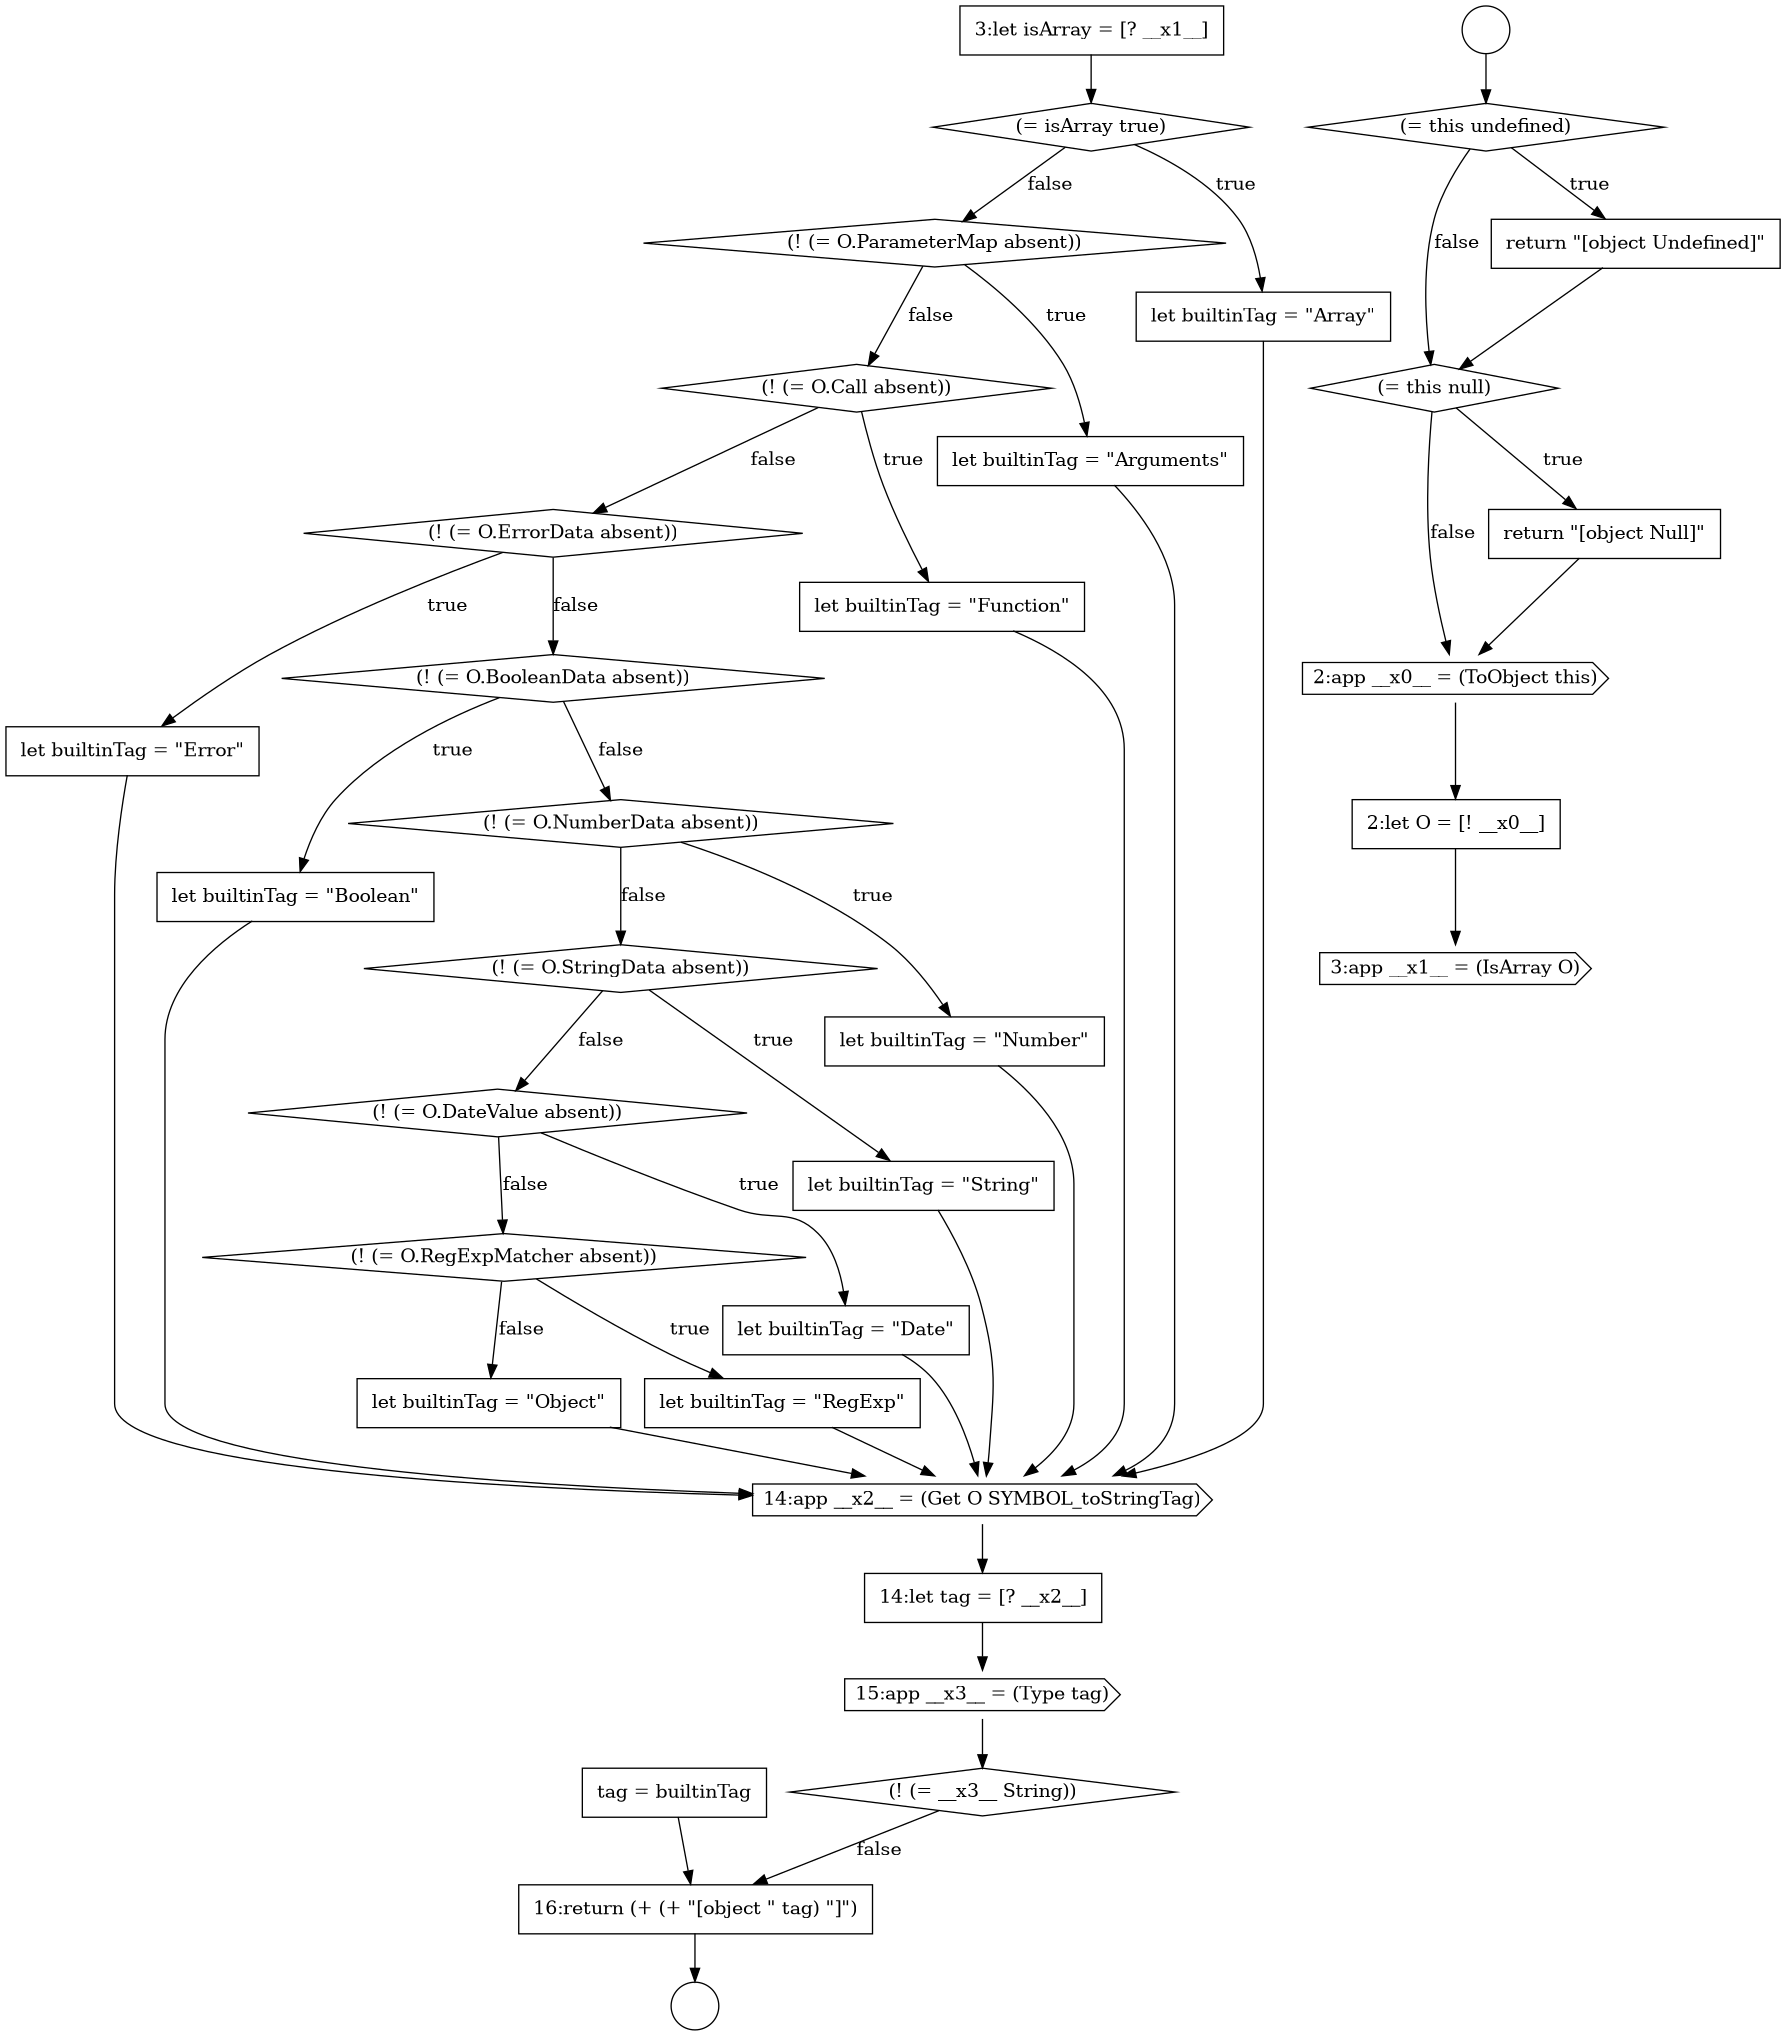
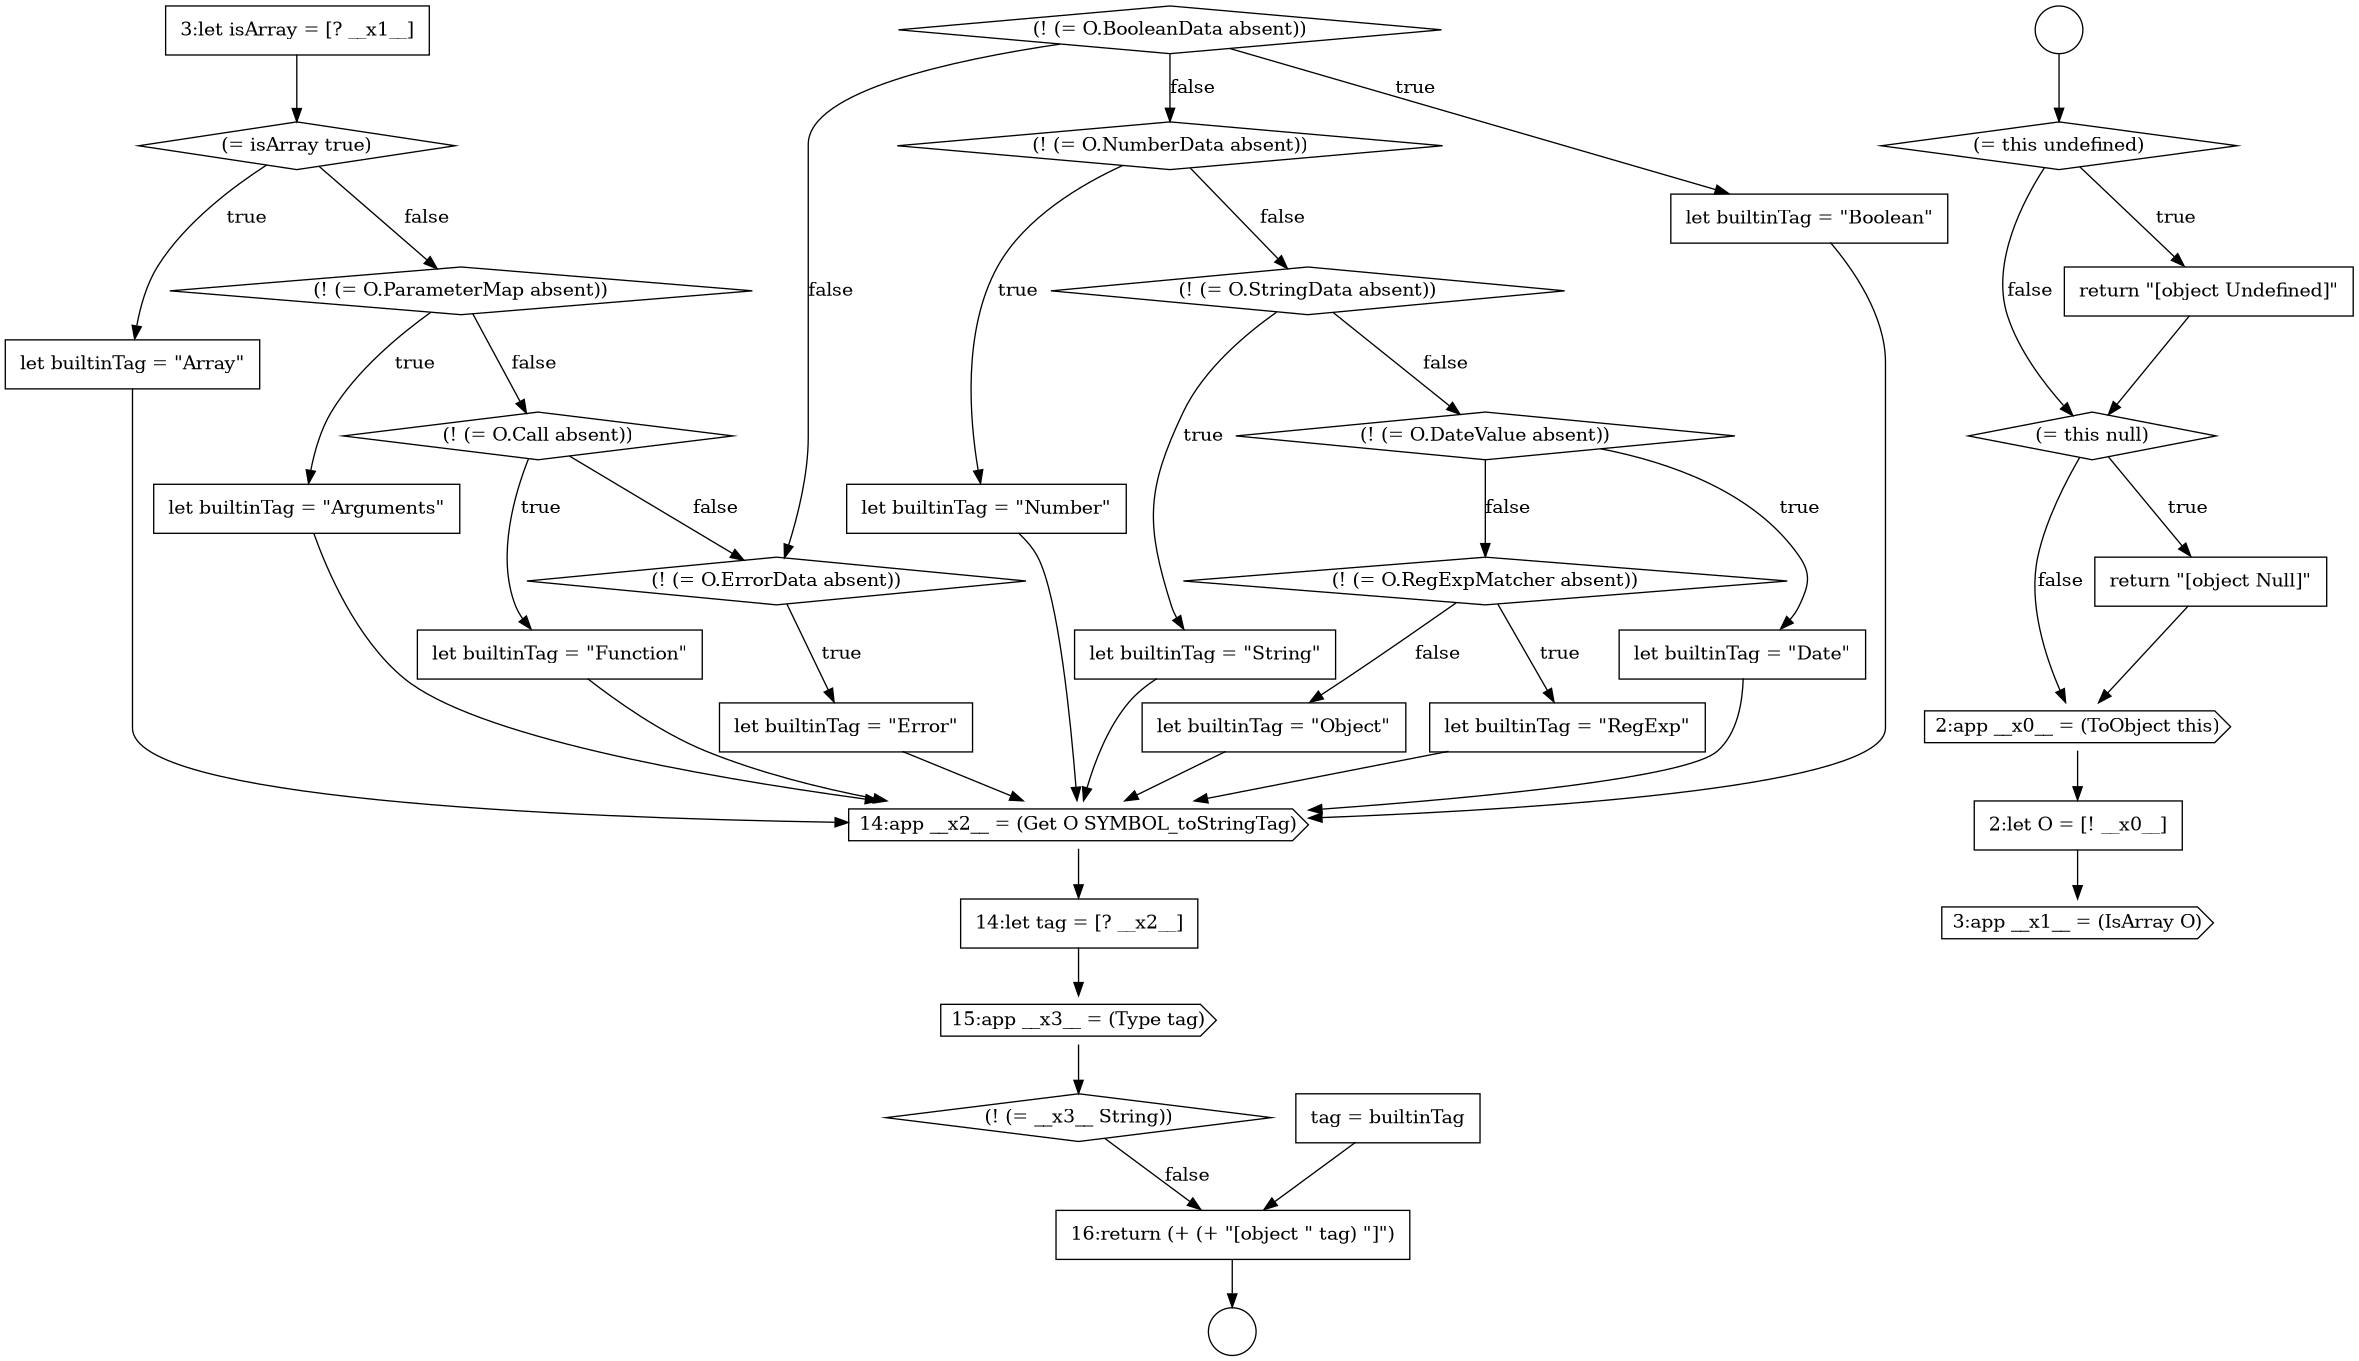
(553, 599) -> (808, 204)
